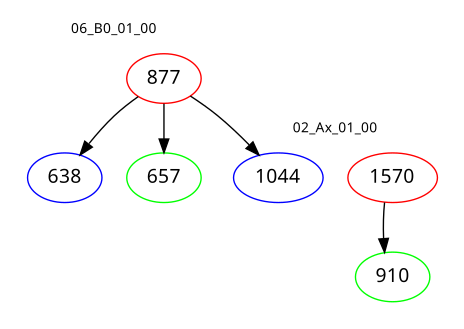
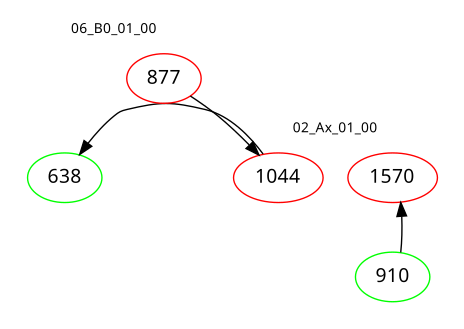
(112, 118) -> (177, 104)
(65, 178) -> (65, 178)
(164, 178) -> none
(278, 178) -> (278, 178)
(383, 220) -> (402, 234)
